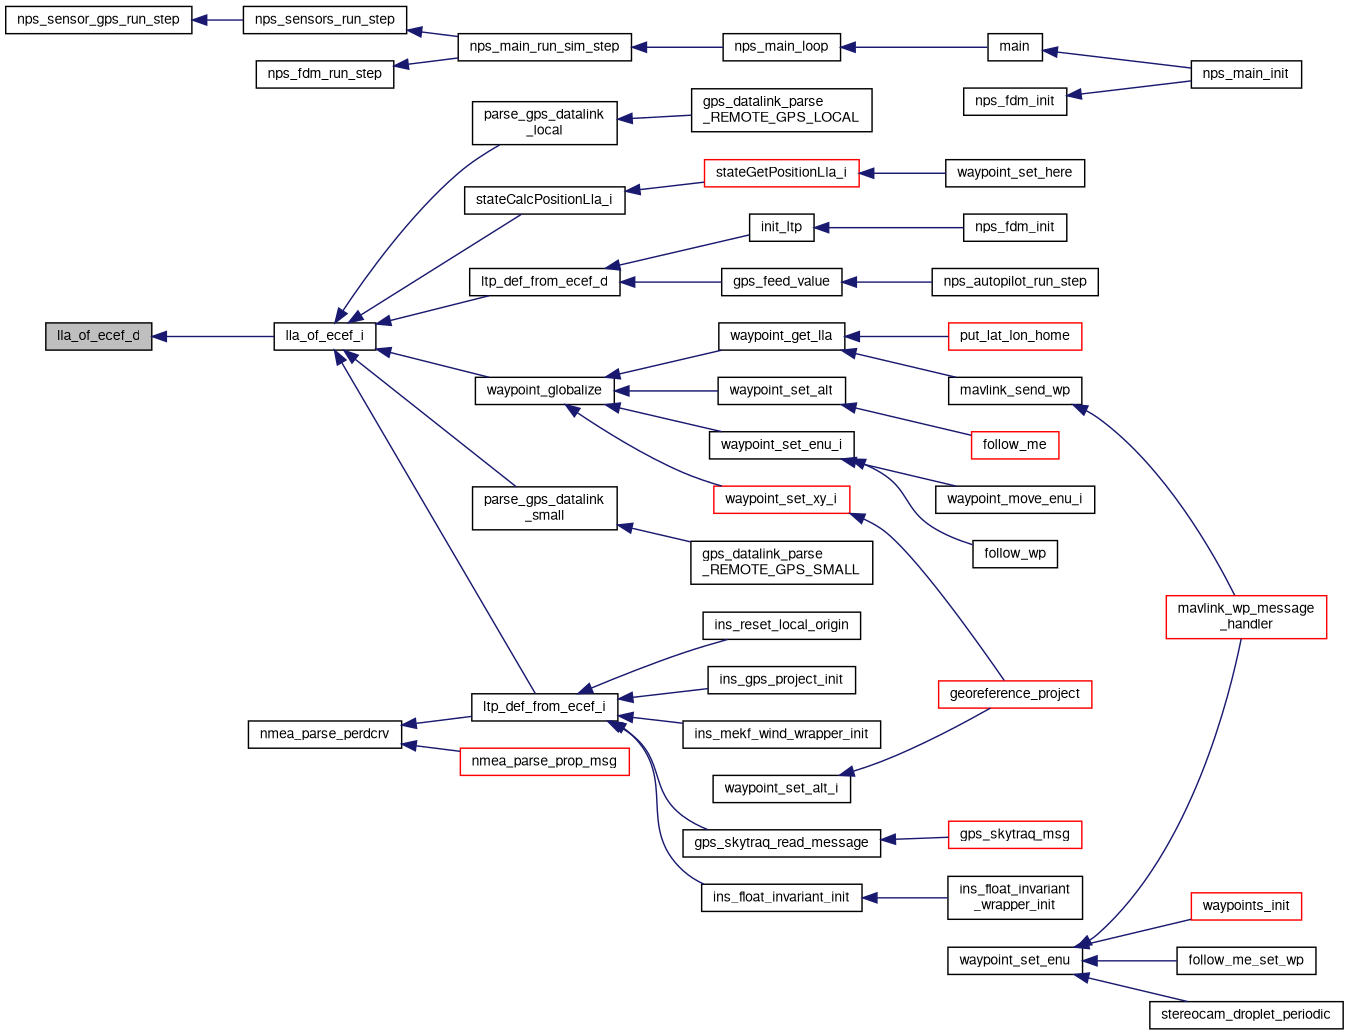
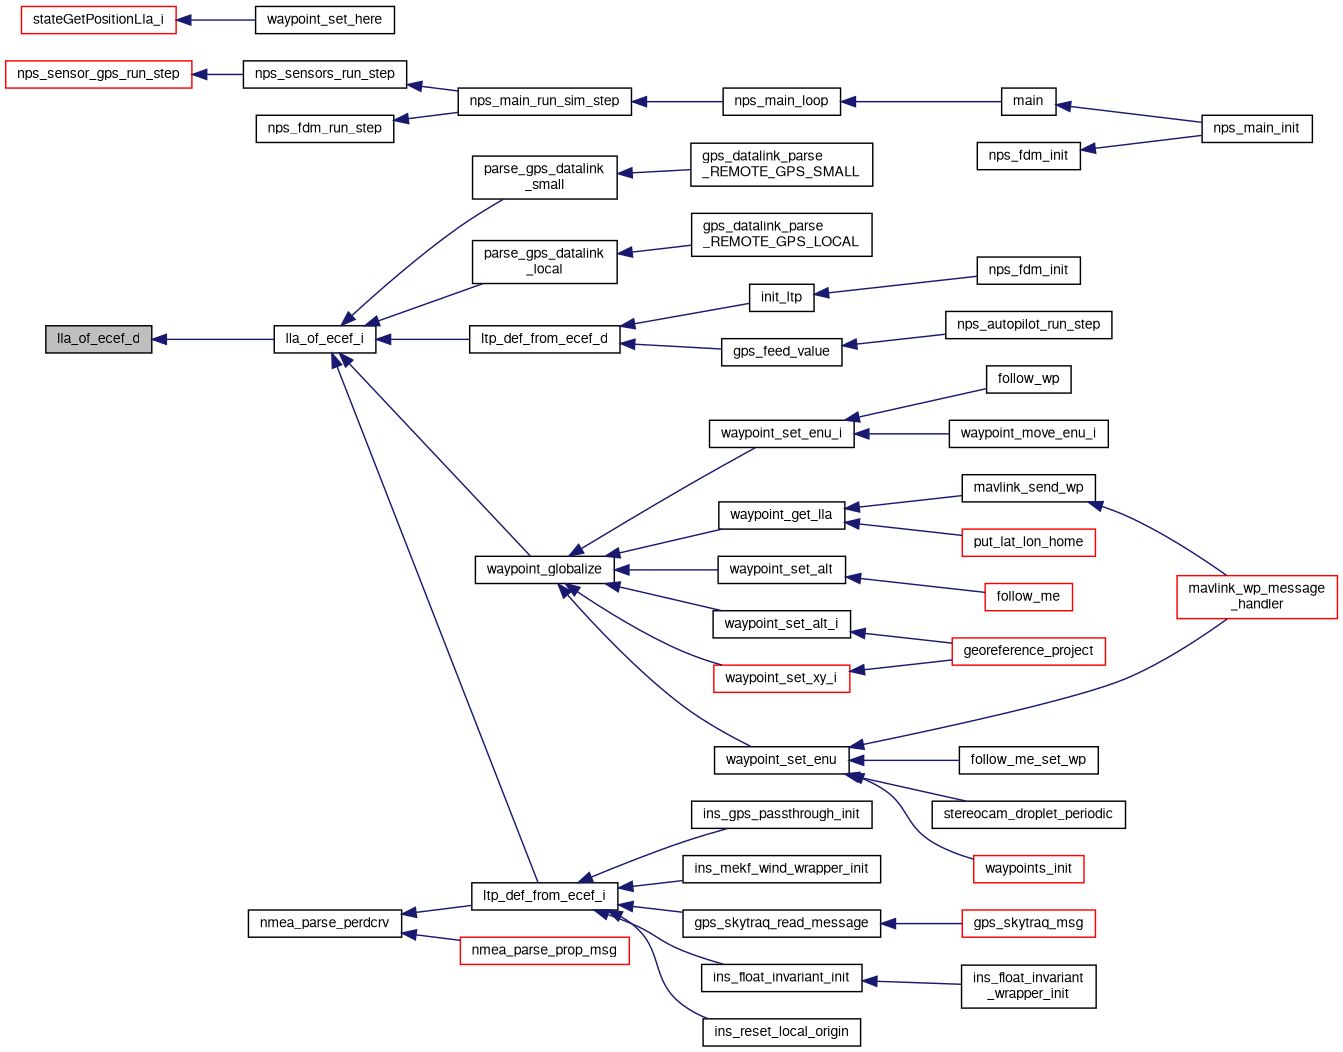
(99, 20) -> (99, 74)
(545, 200) -> none
none -> (671, 599)
none -> (652, 680)
(782, 680) -> (782, 815)
